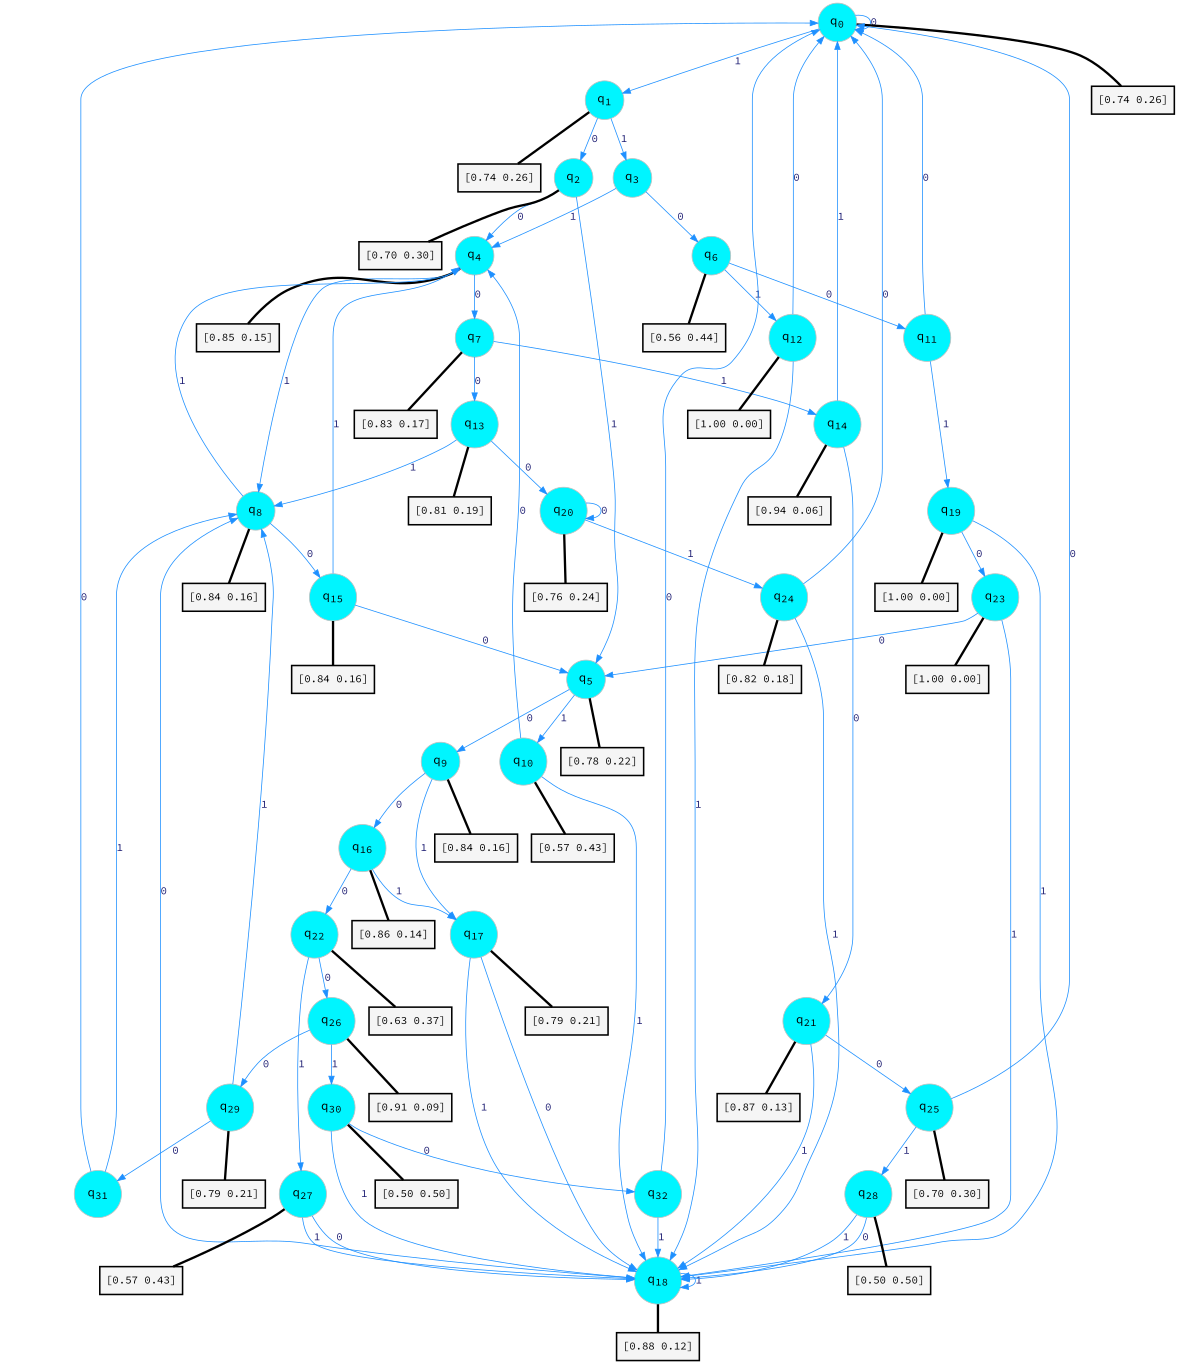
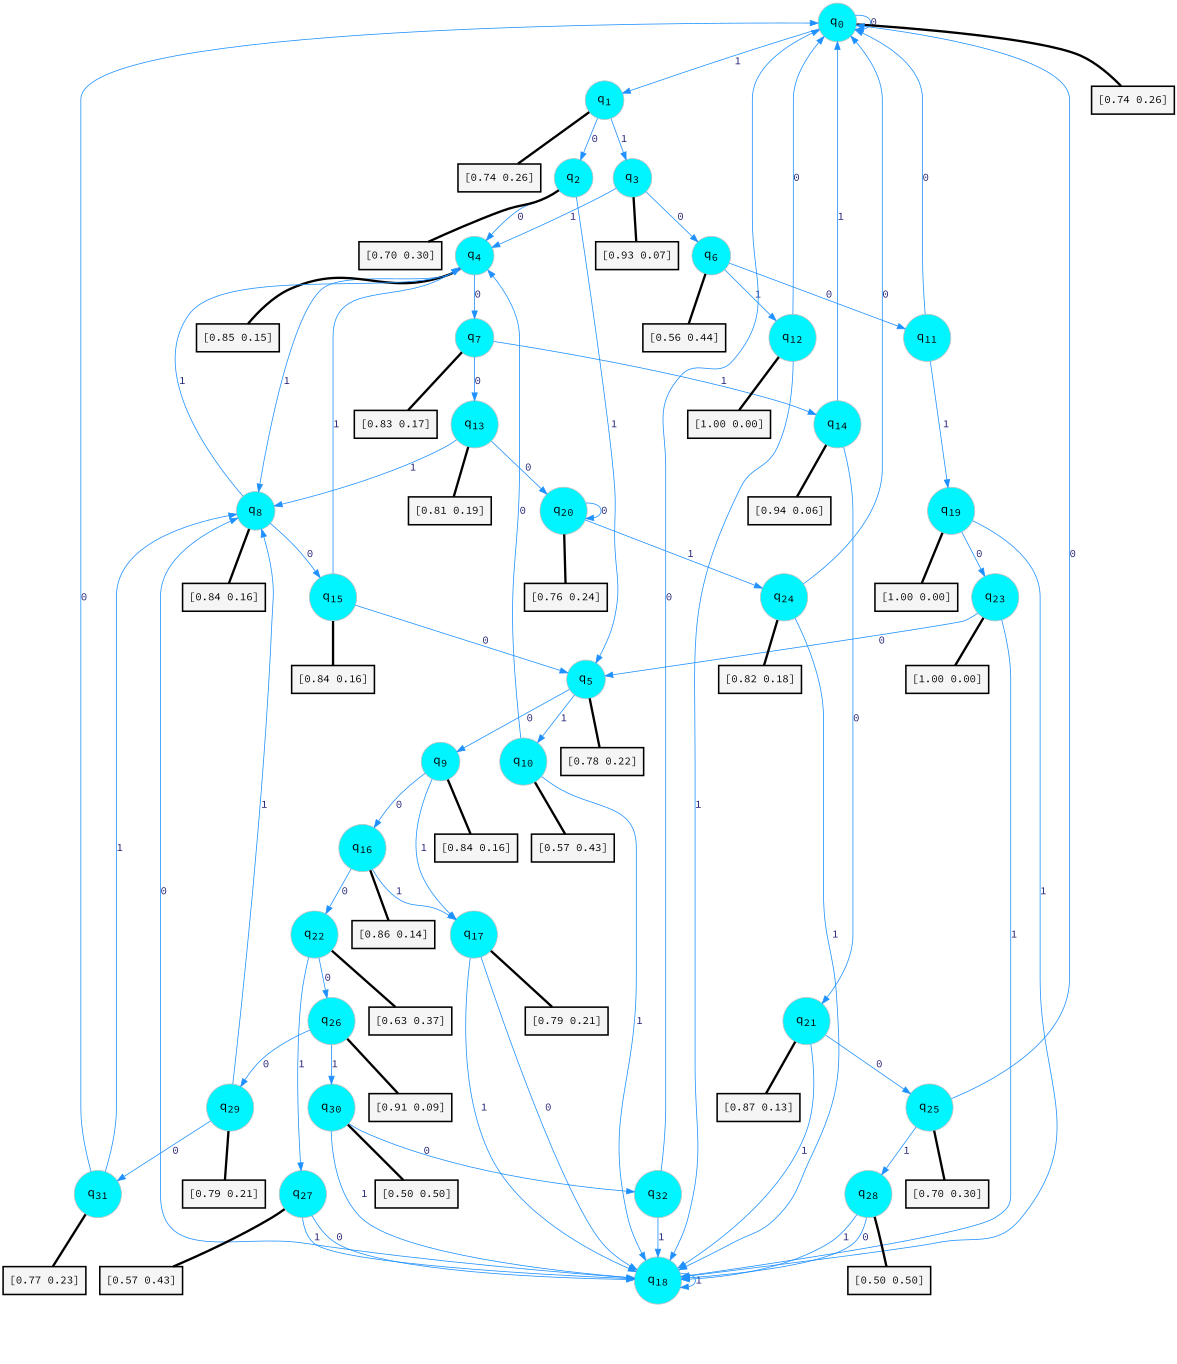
none -> (637, 256)
none -> (44, 1281)
(658, 1347) -> none
